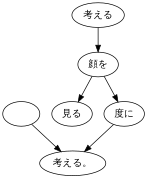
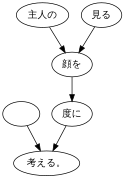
(98, 15) -> (43, 15)
(87, 86) -> (89, 37)
